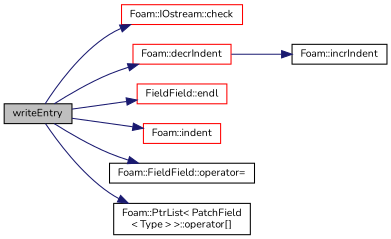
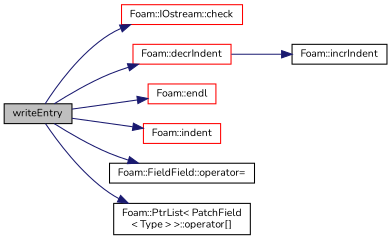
(182, 94) -> (182, 94)
